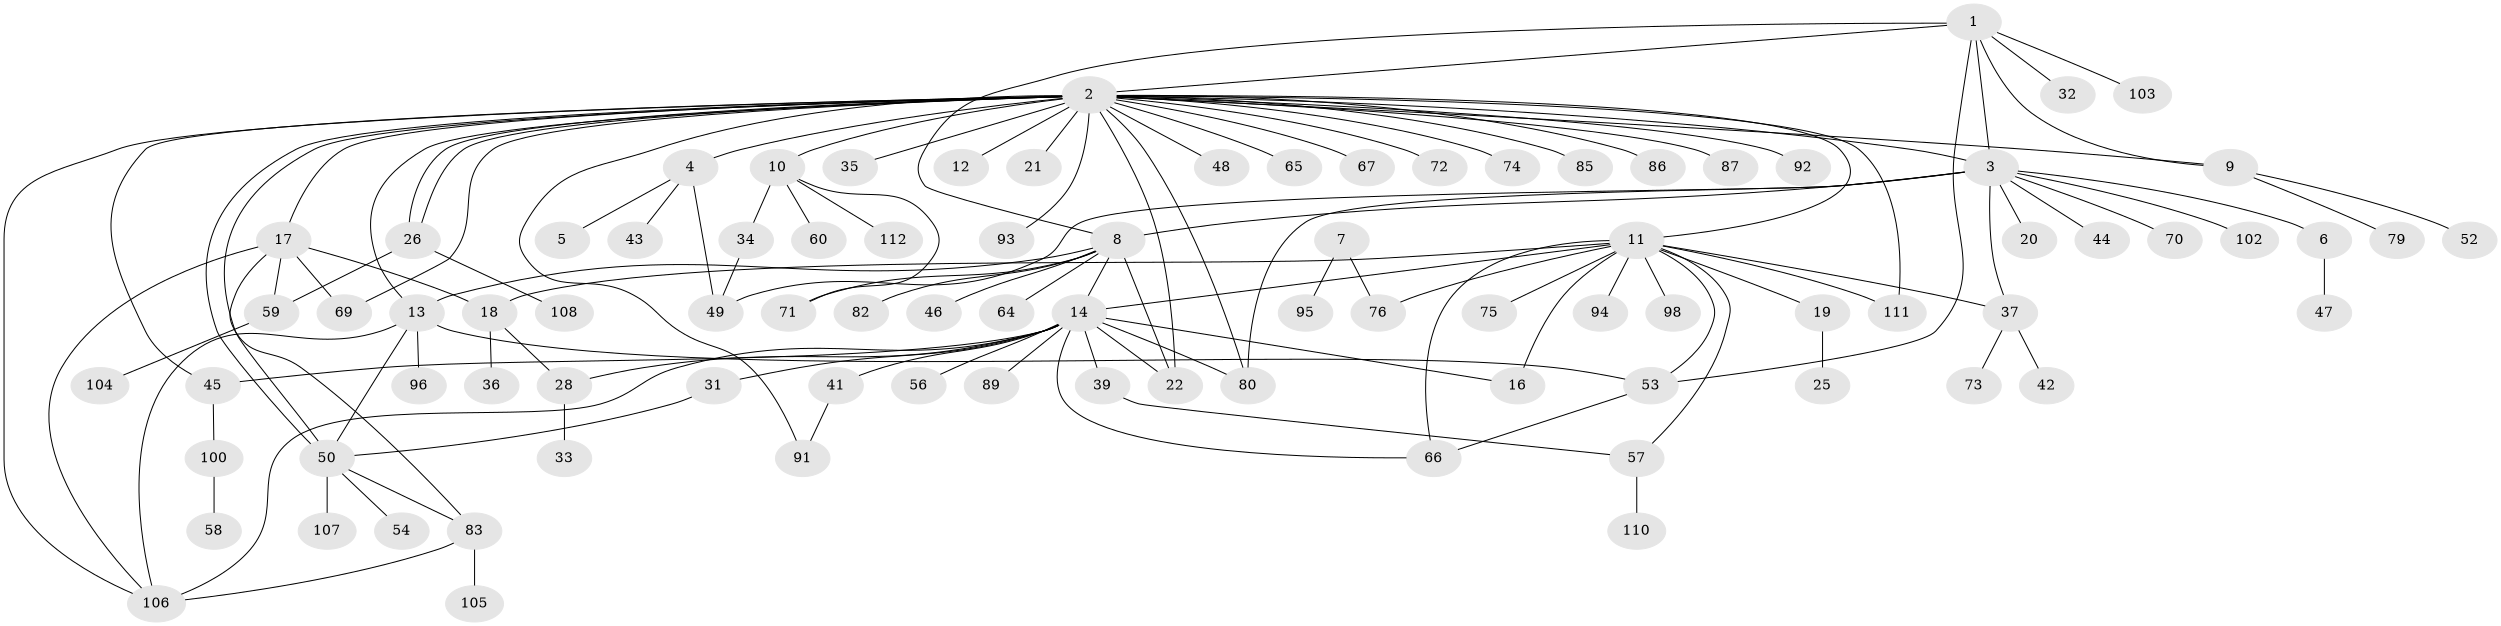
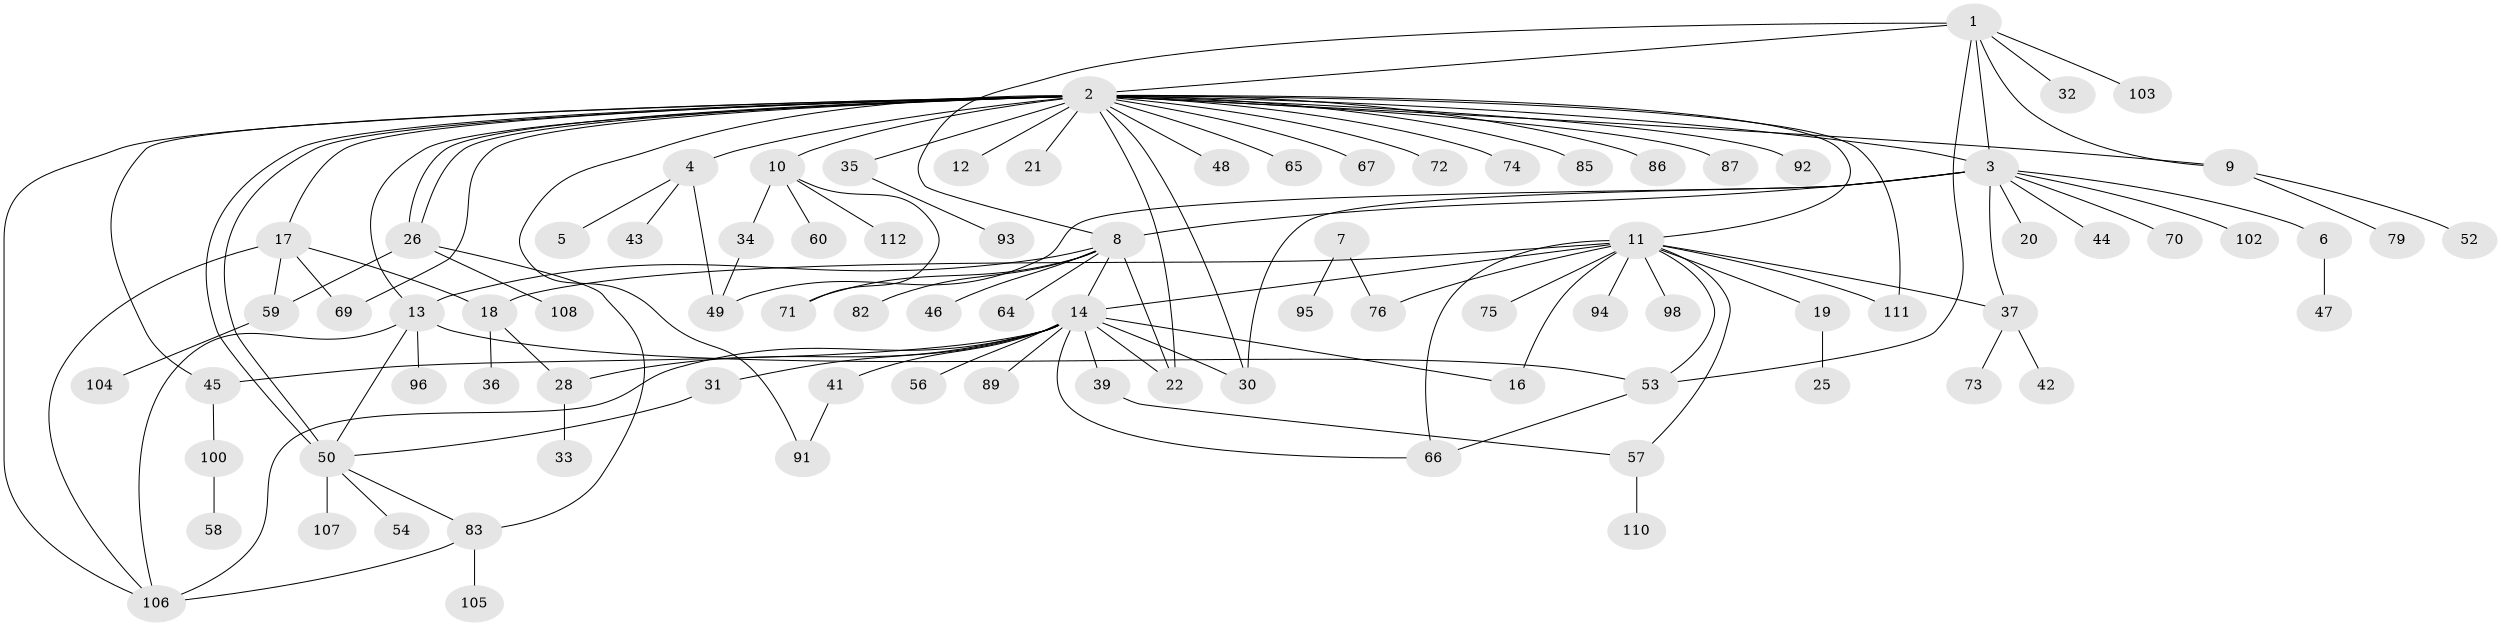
(1074, 179) -> (928, 204)
(321, 383) -> (640, 344)
(1248, 386) -> (1248, 386)
